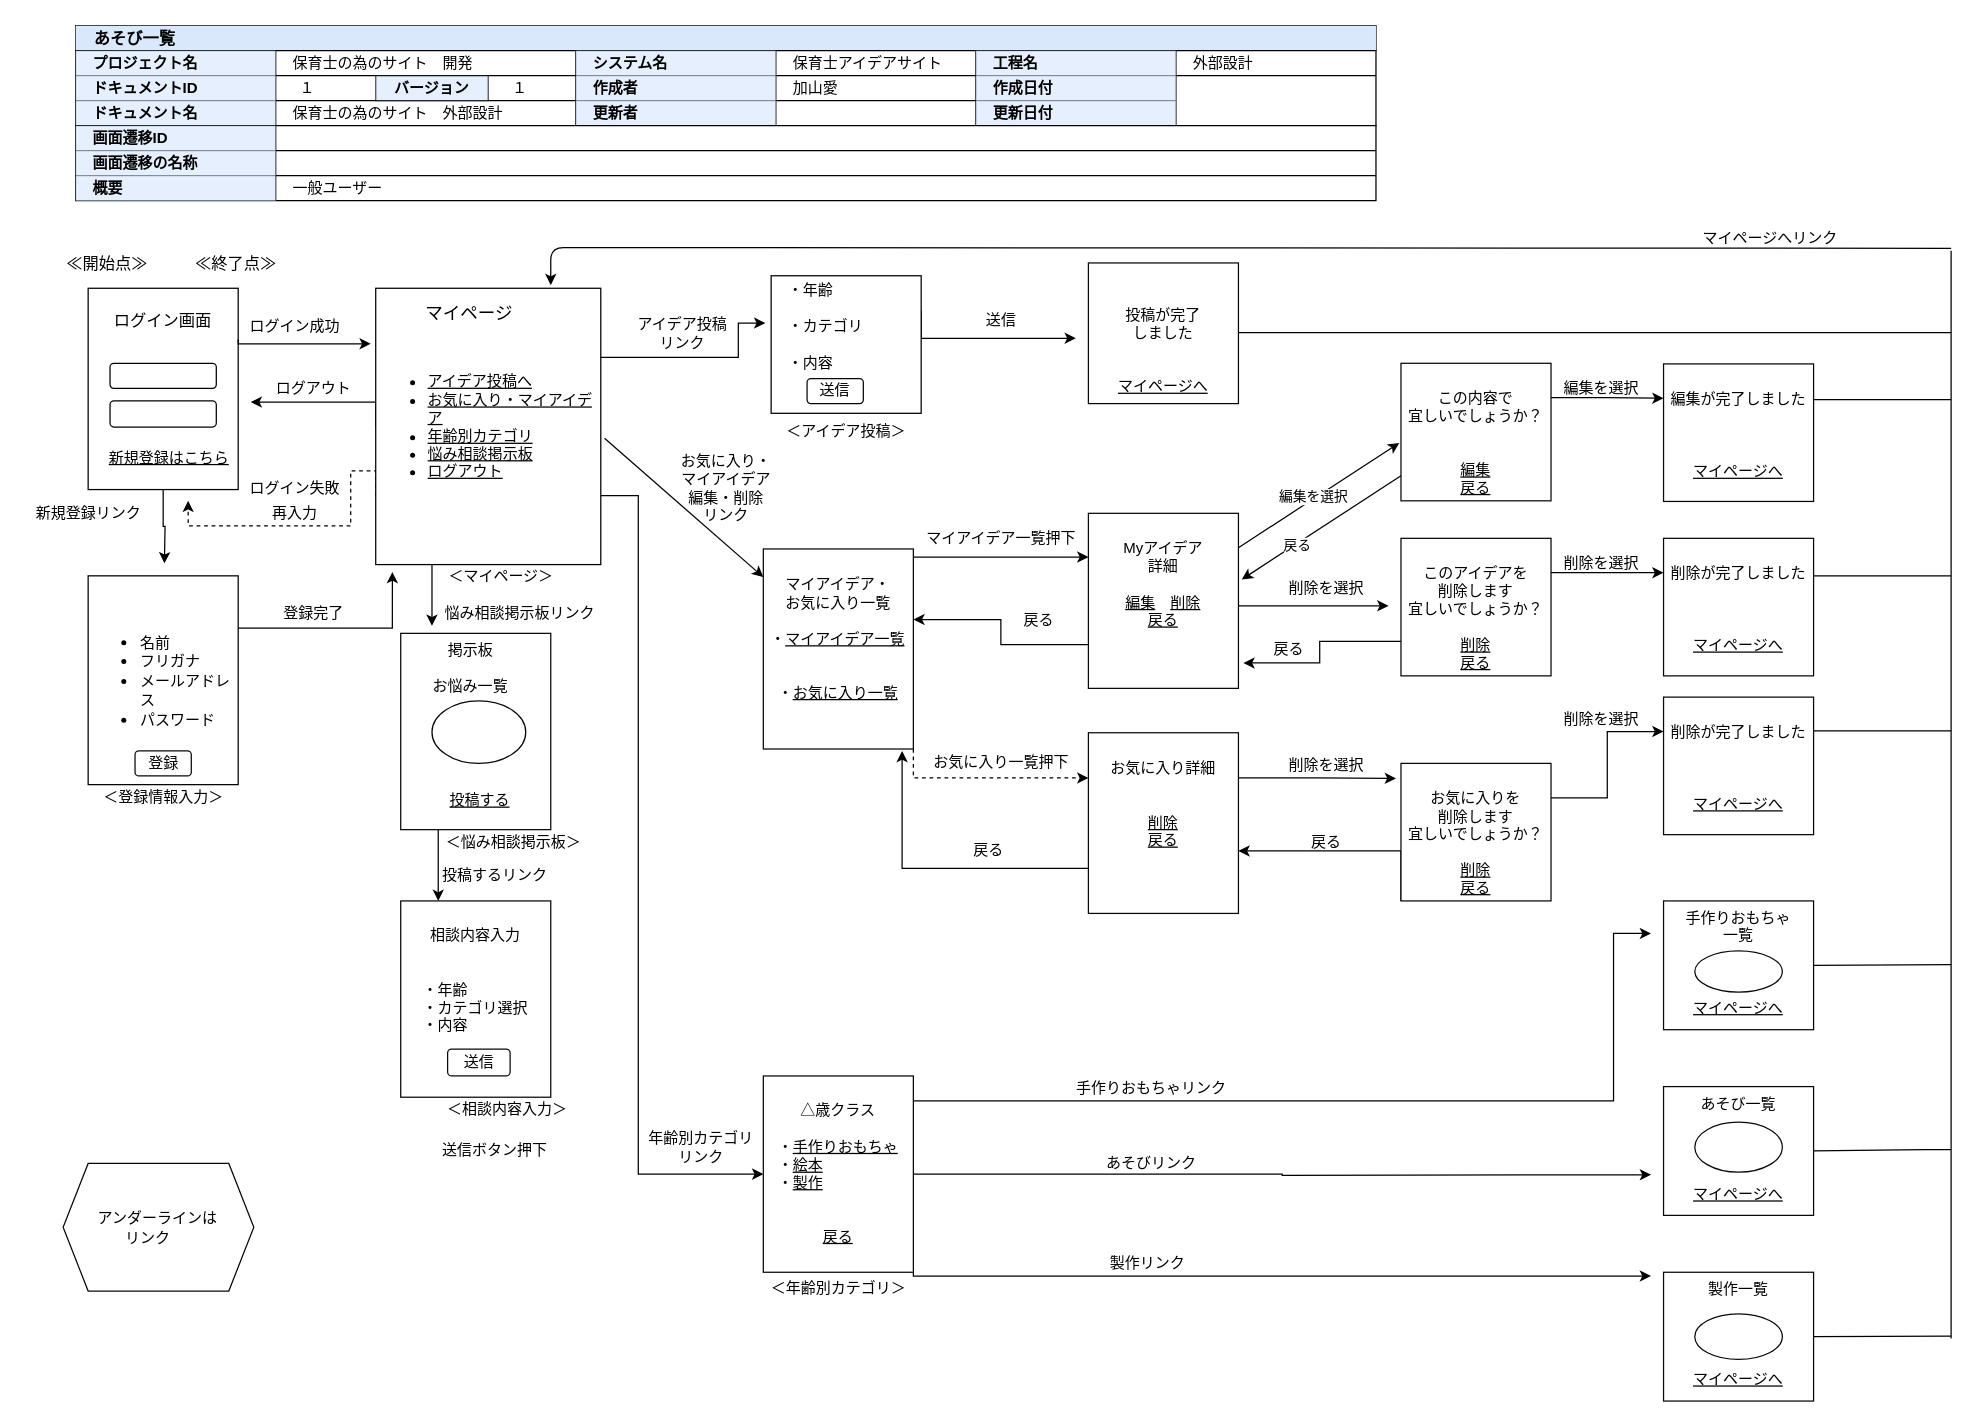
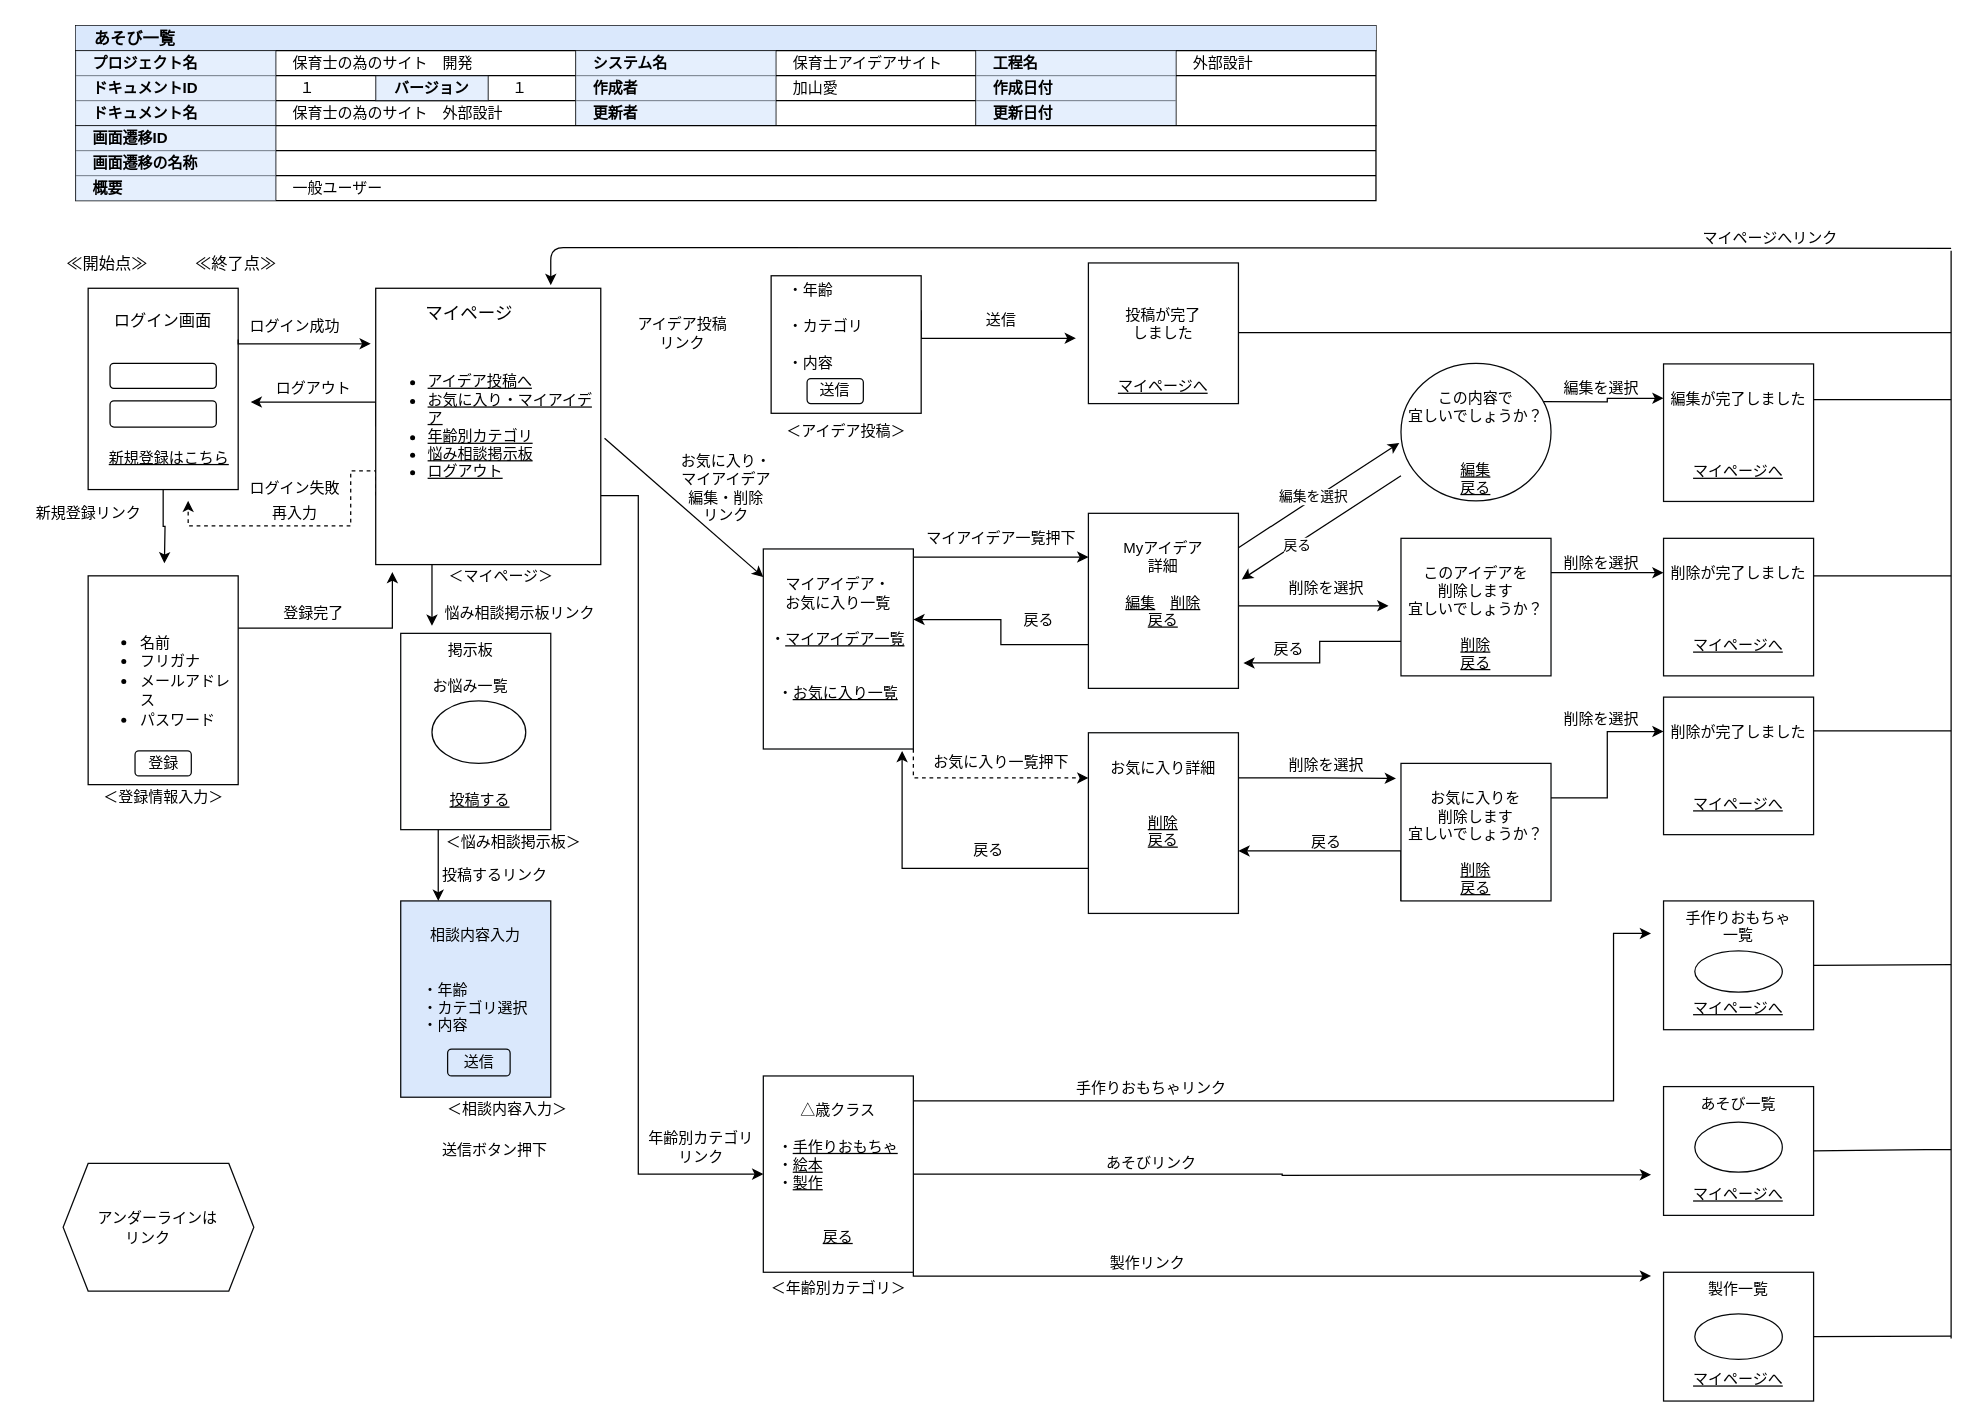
(696, 357) -> none
(1476, 432) -> (1476, 432)
(476, 999) -> (476, 999)
